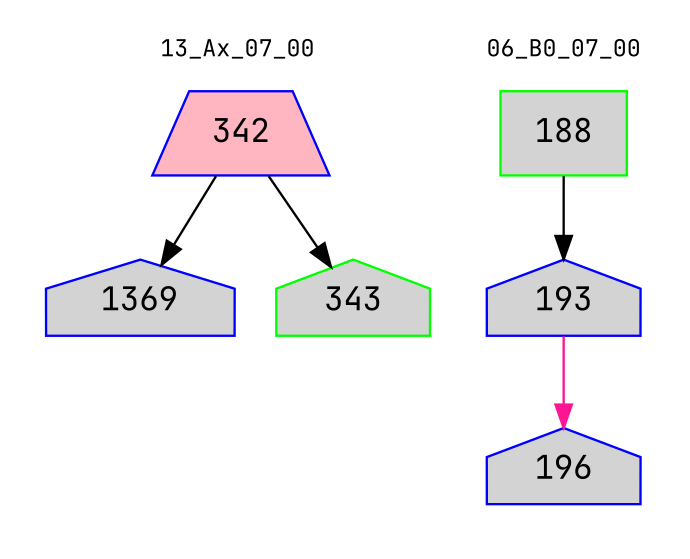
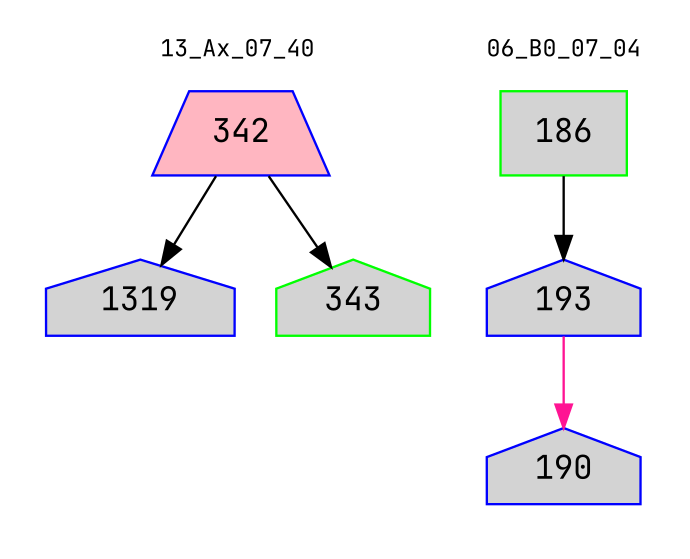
(239, 50) -> (239, 50)
(565, 50) -> (565, 50)
(564, 133) -> (564, 133)
(140, 302) -> (140, 302)
(564, 470) -> (564, 470)
